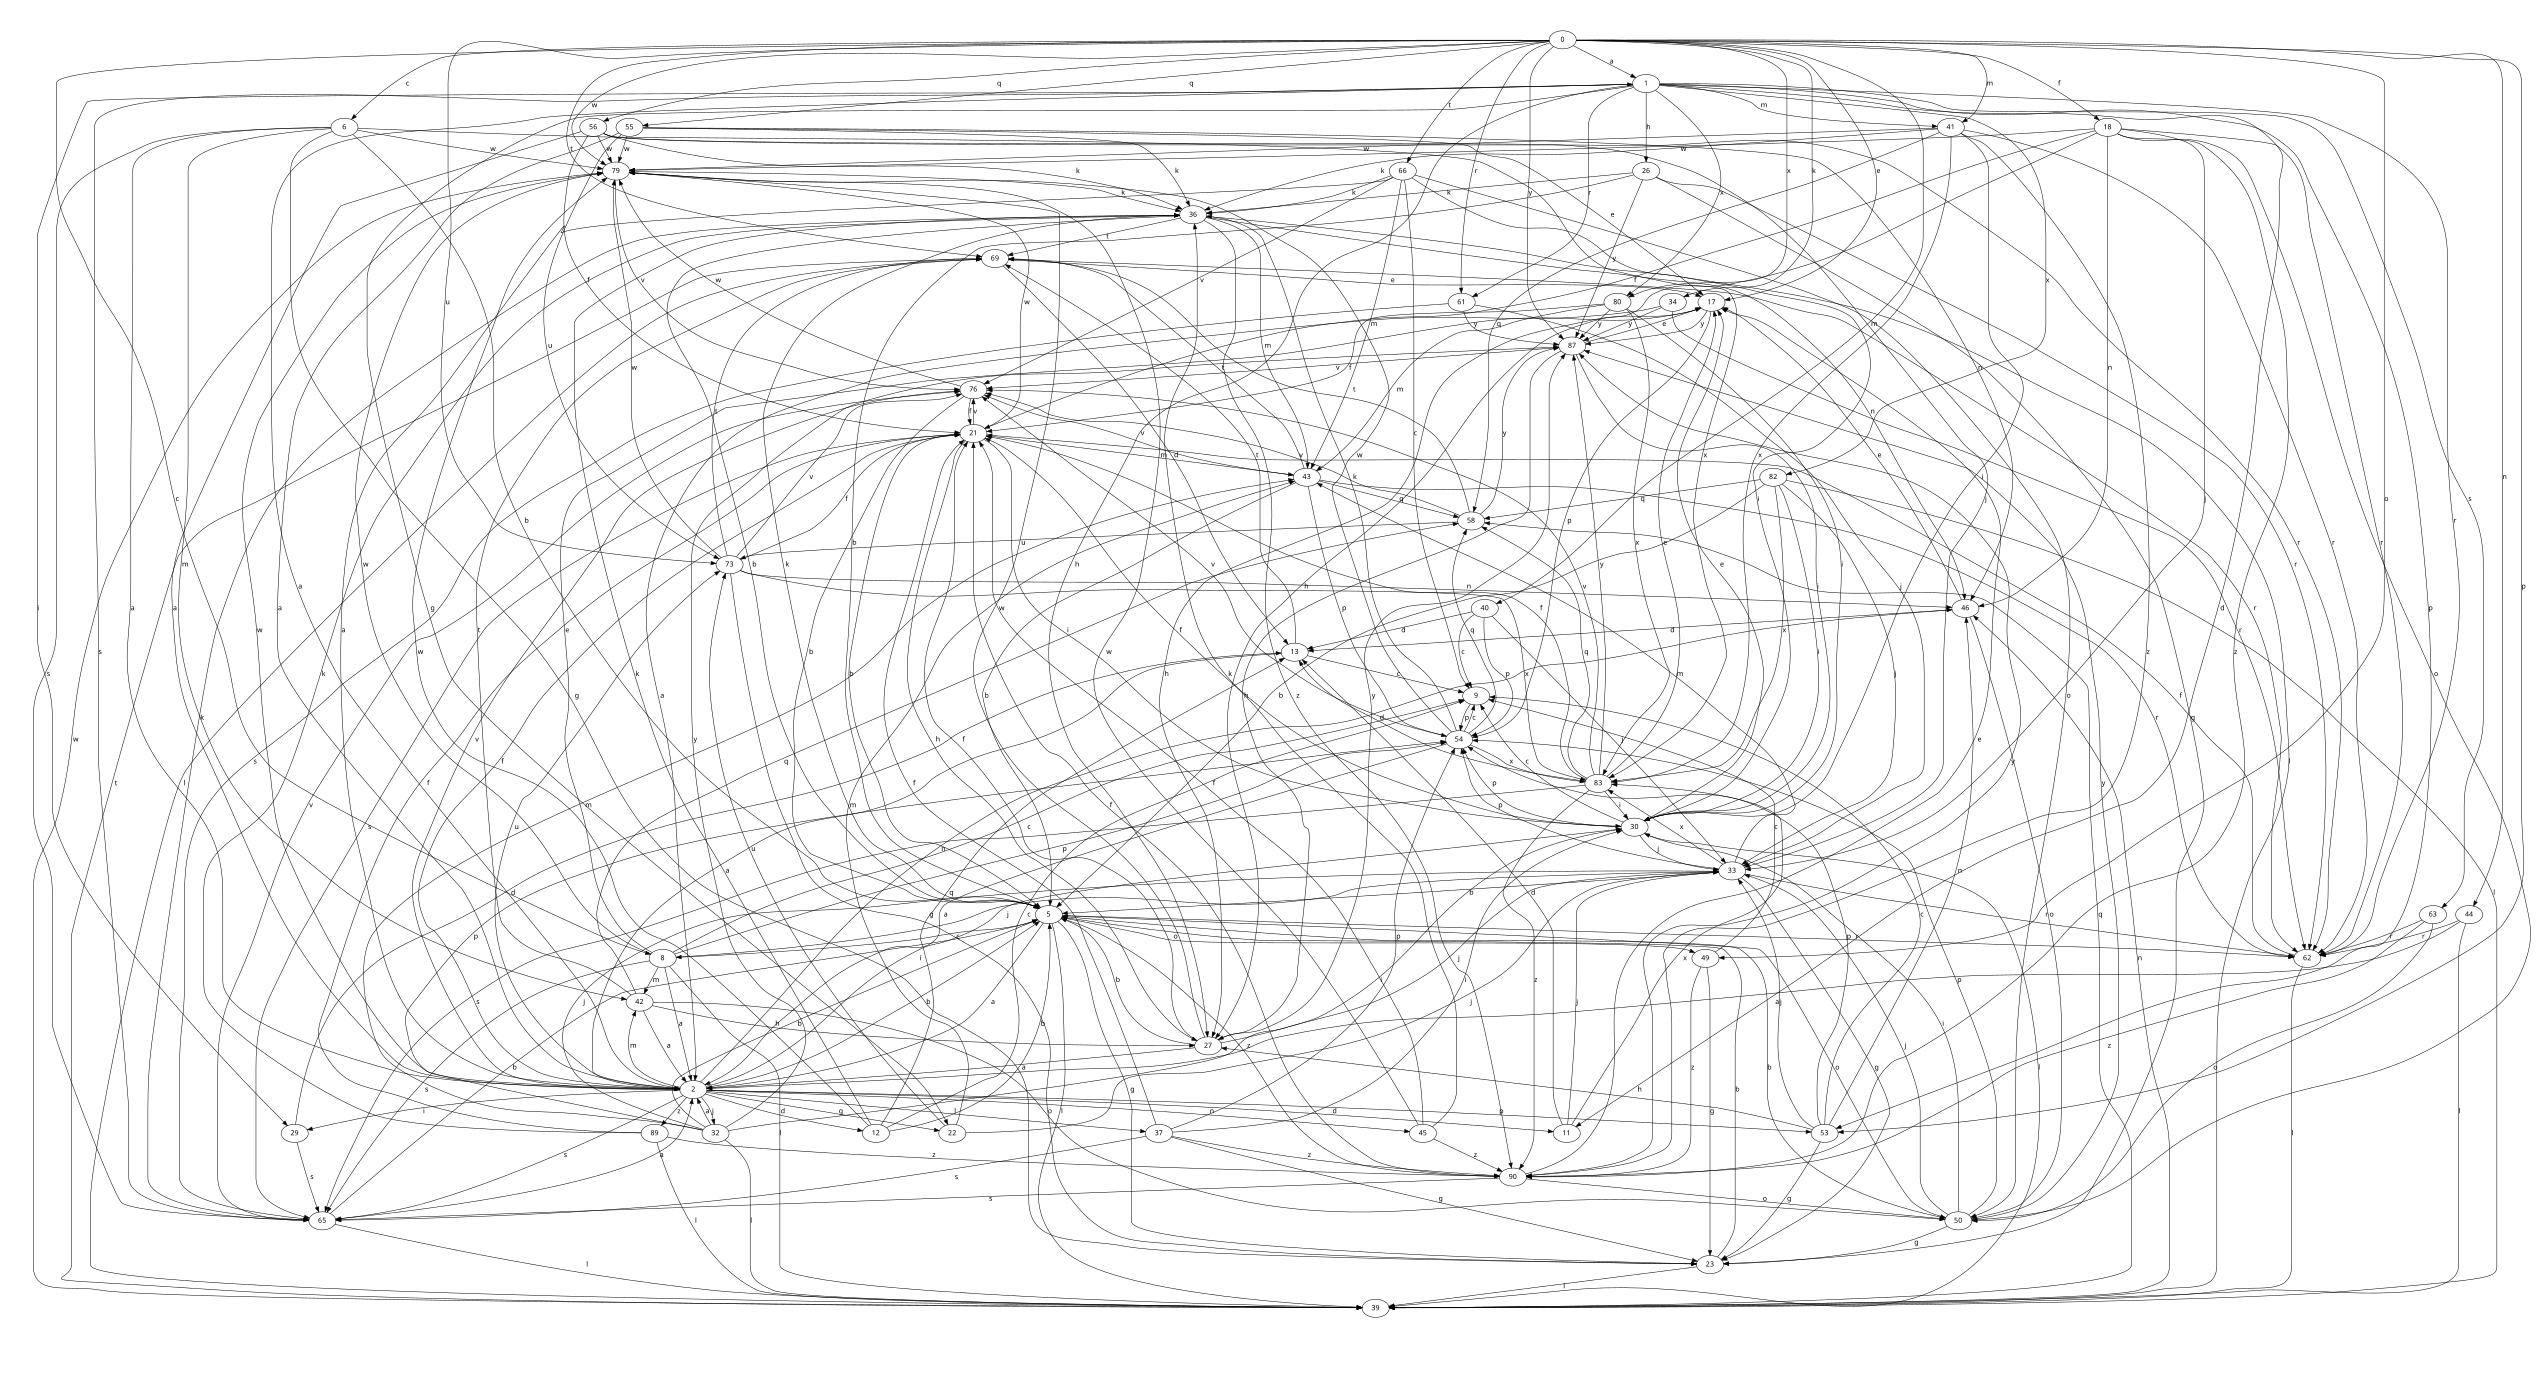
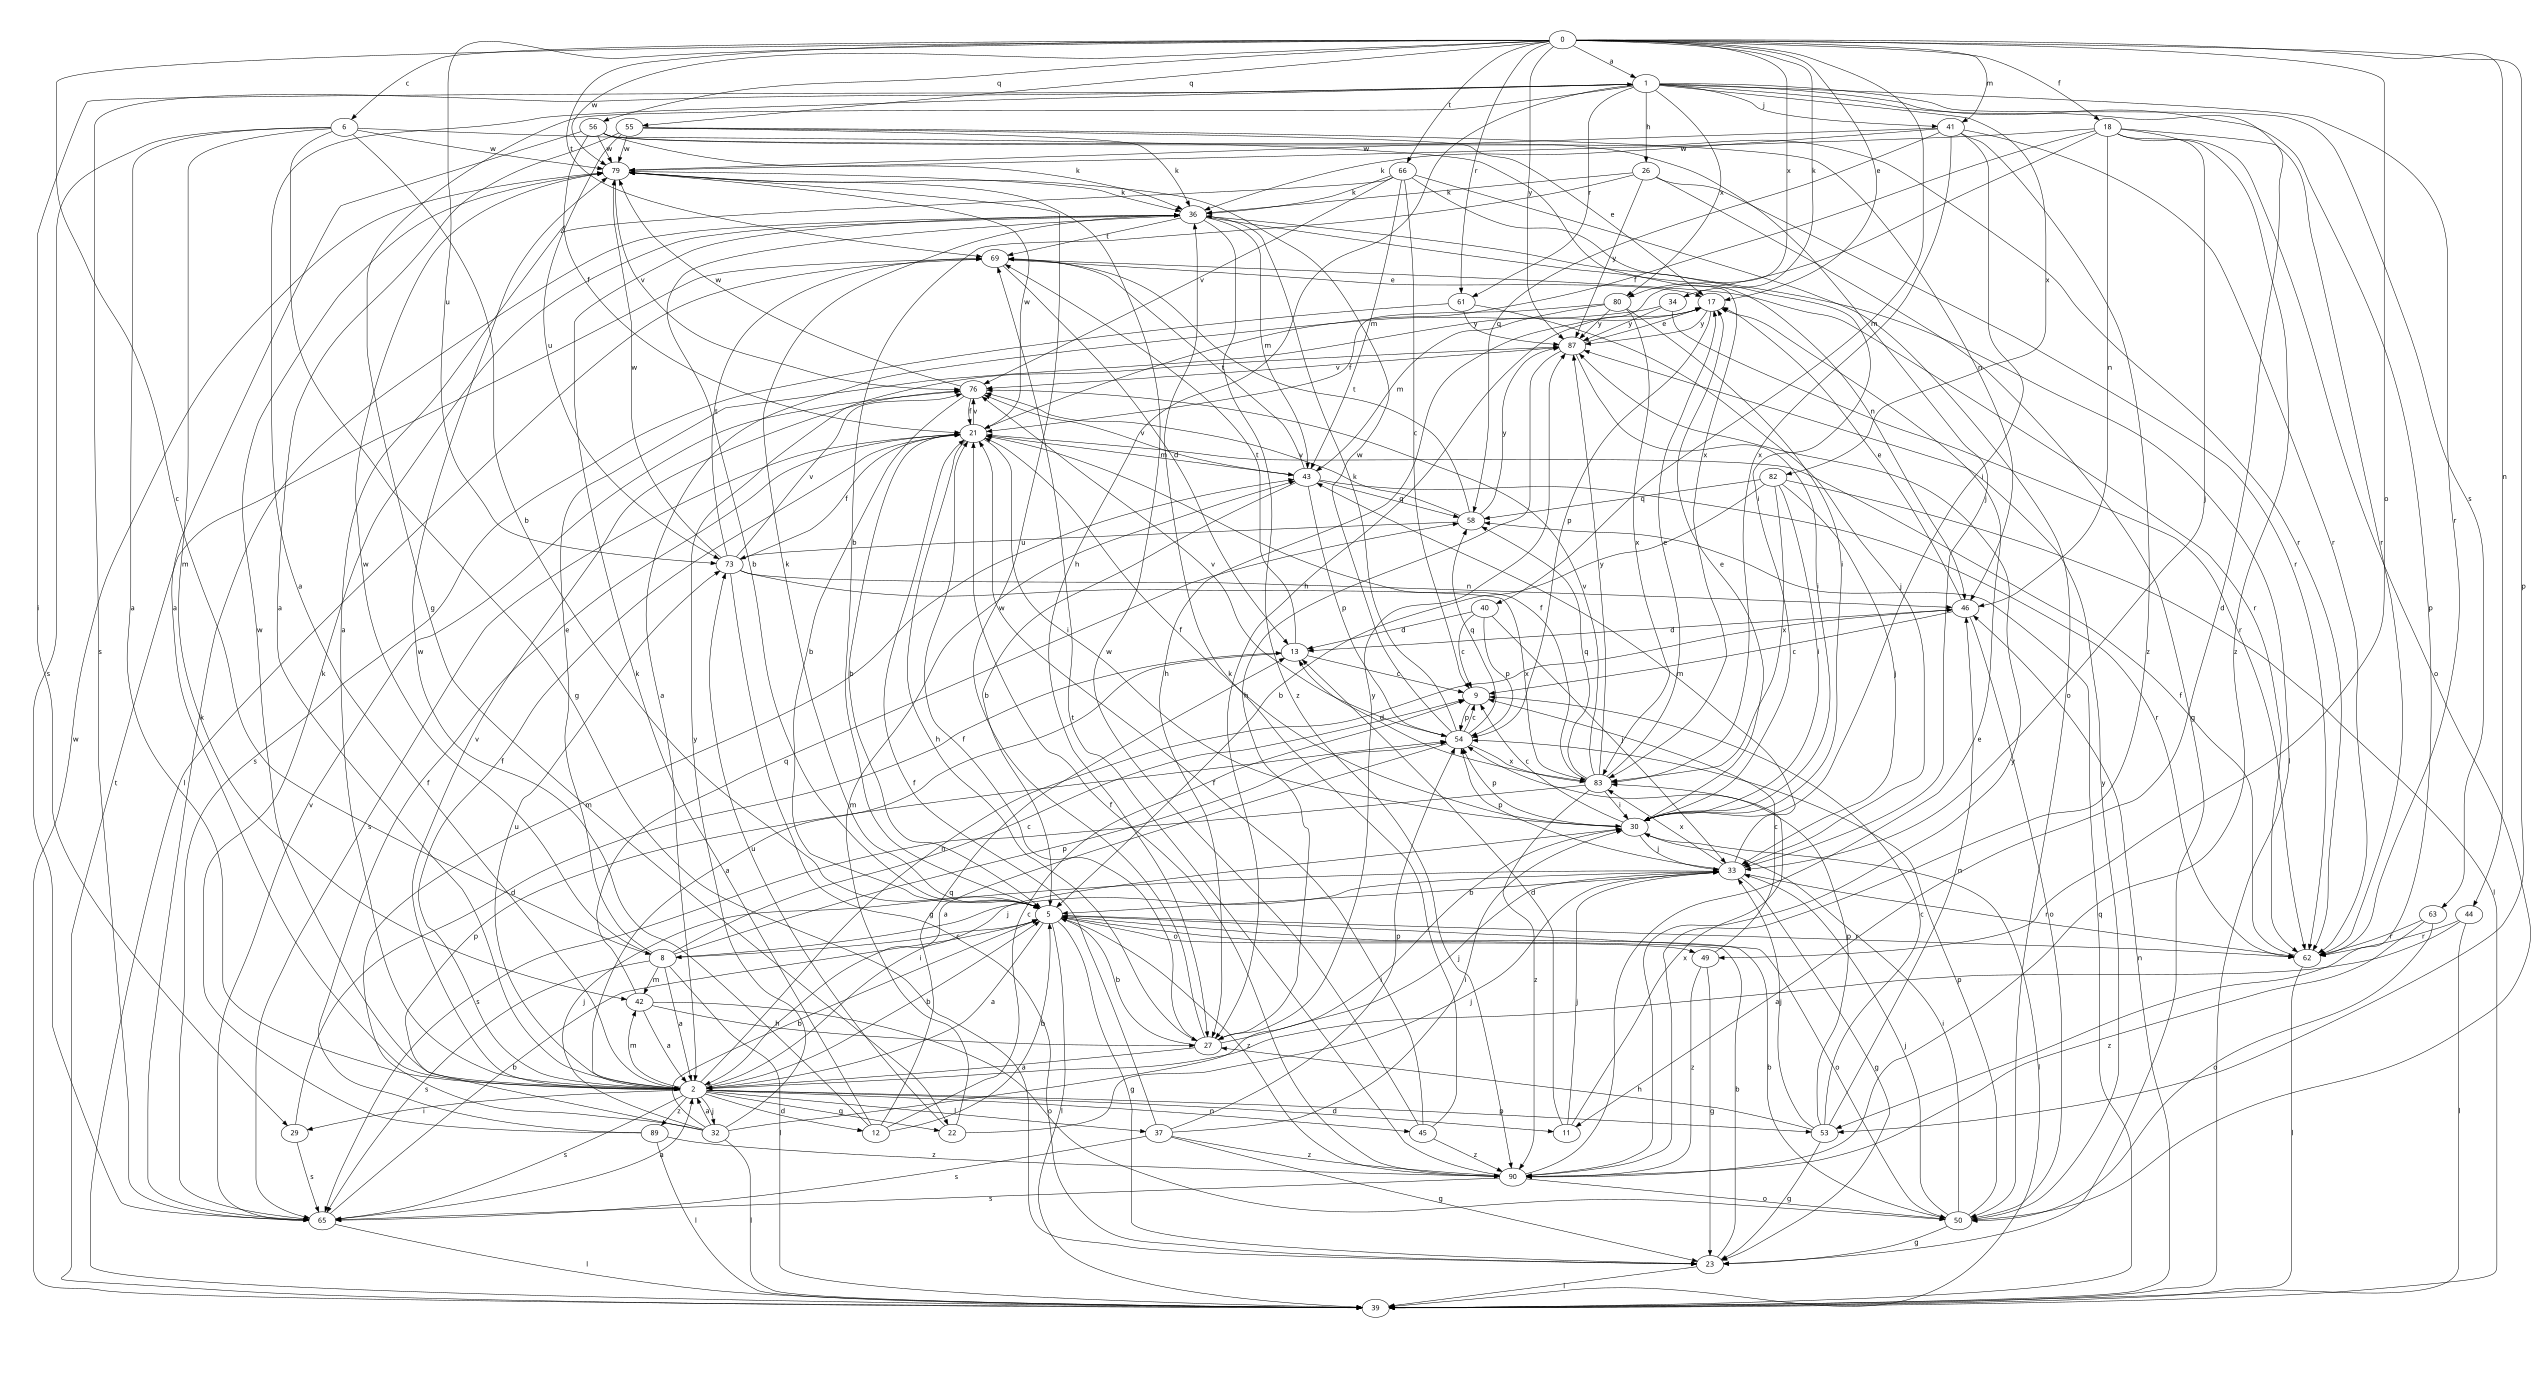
(1764, 105) -> (1764, 105)
(499, 510) -> (1129, 789)
none -> (1736, 655)
